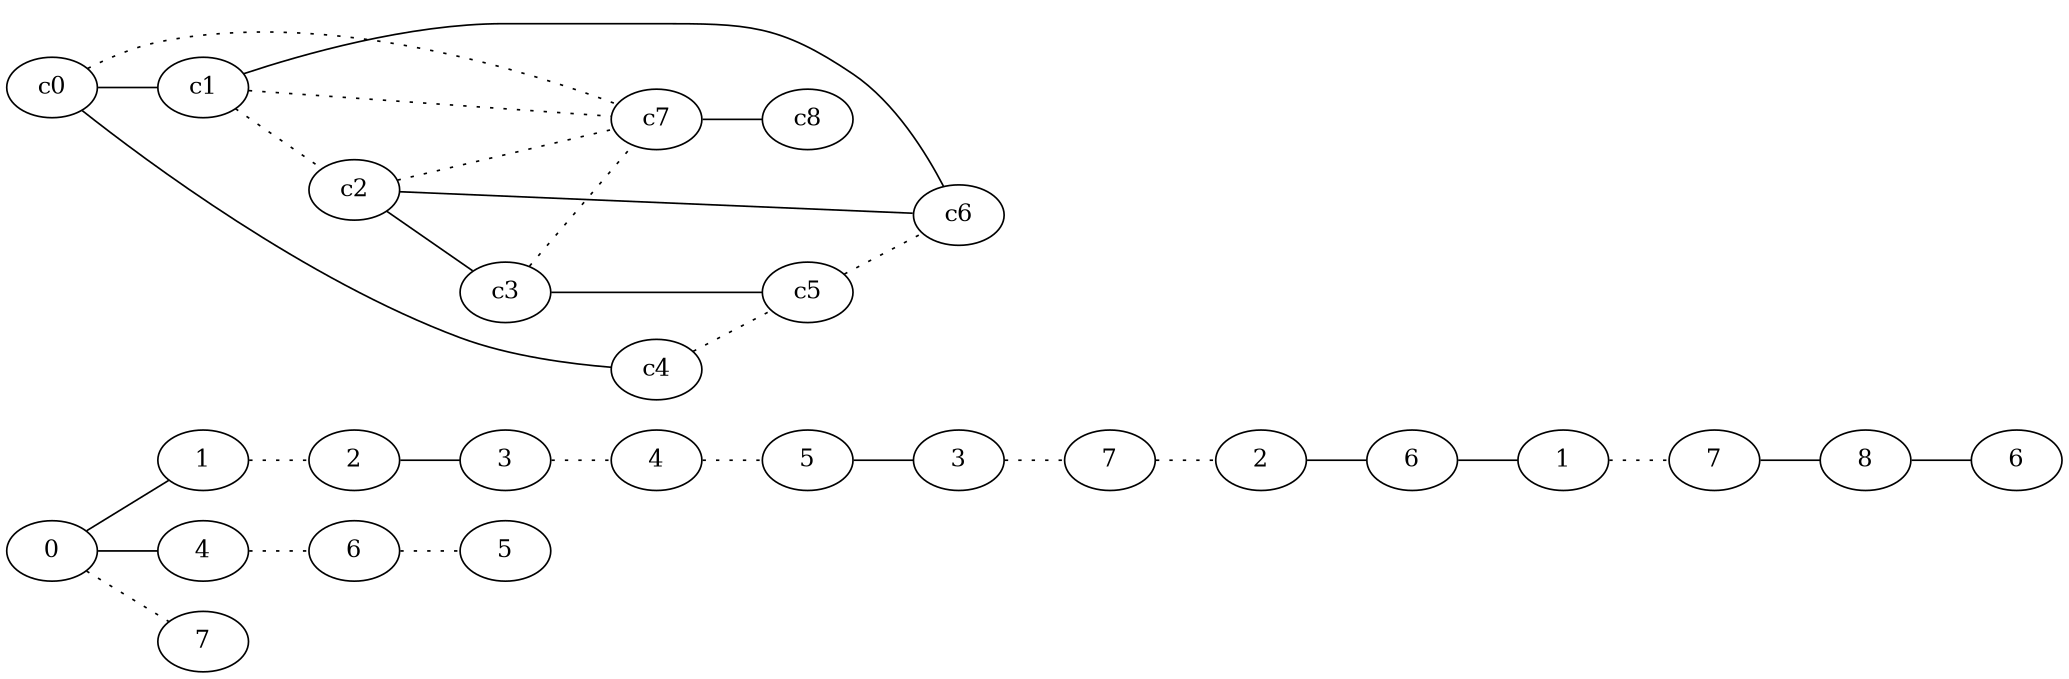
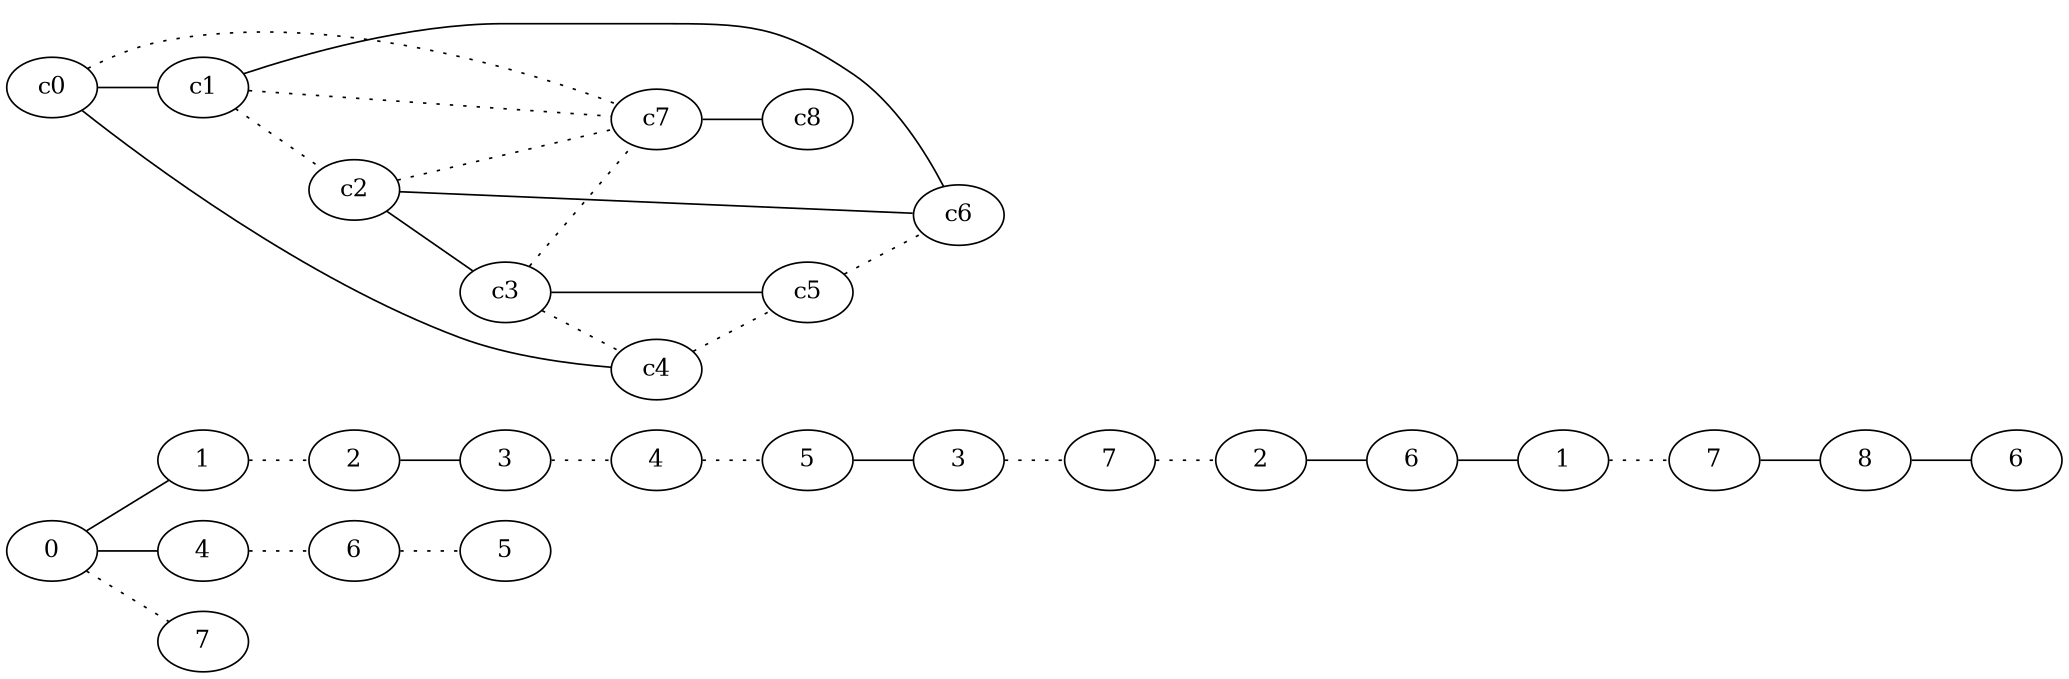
none -> (581, 331)
